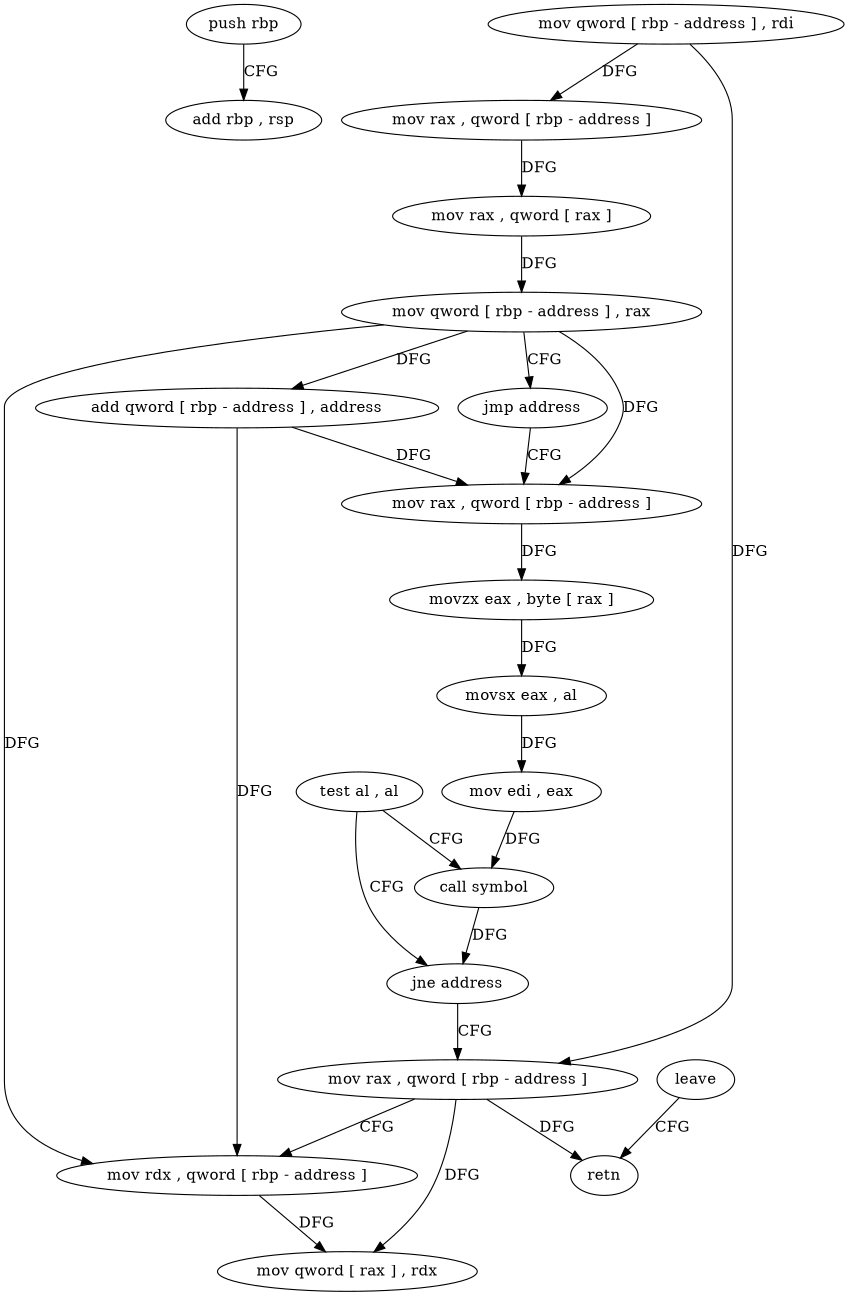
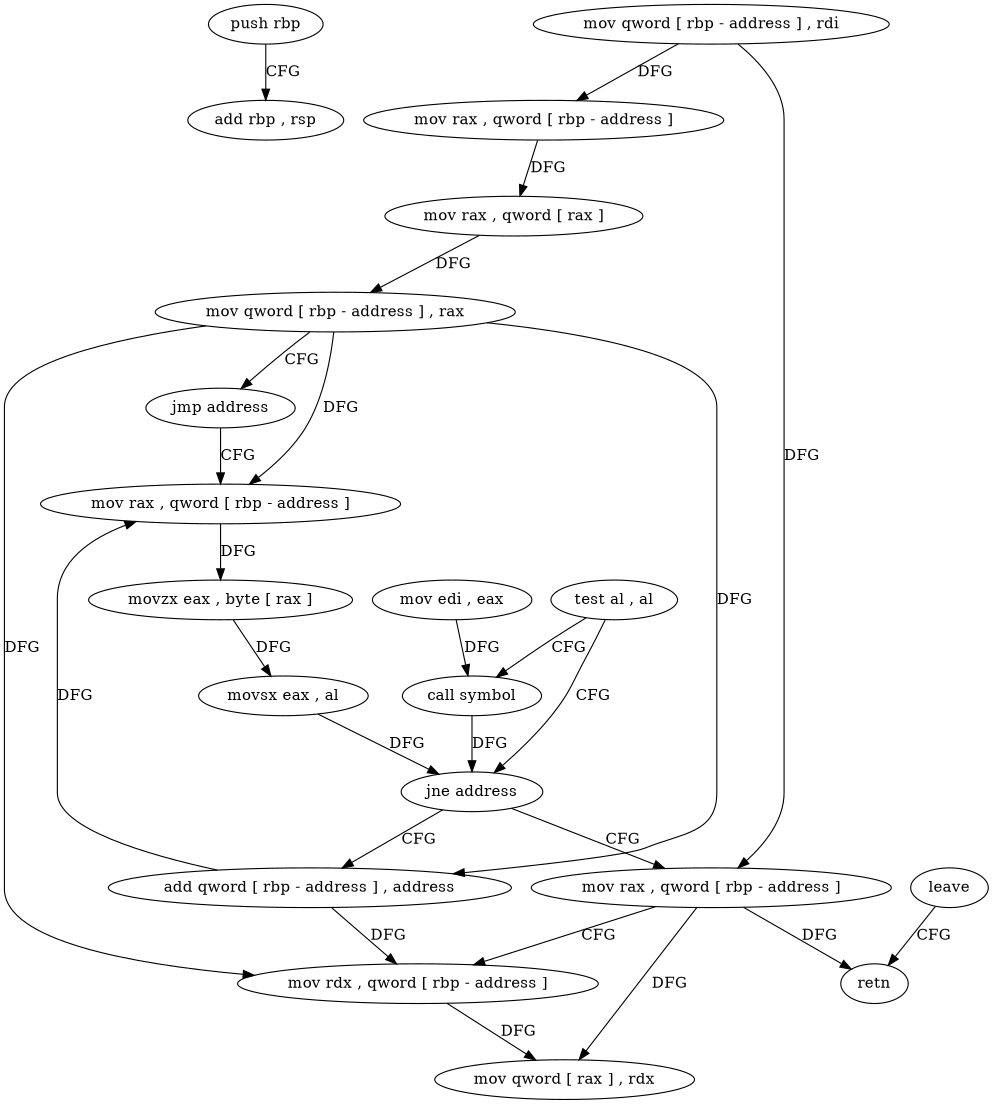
(522, 738) -> (373, 742)
none -> (397, 836)
